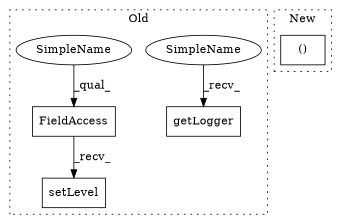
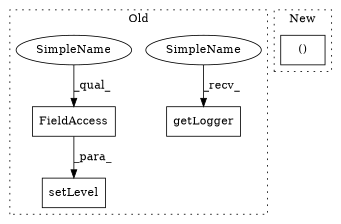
(93, 157) -> (93, 157)
